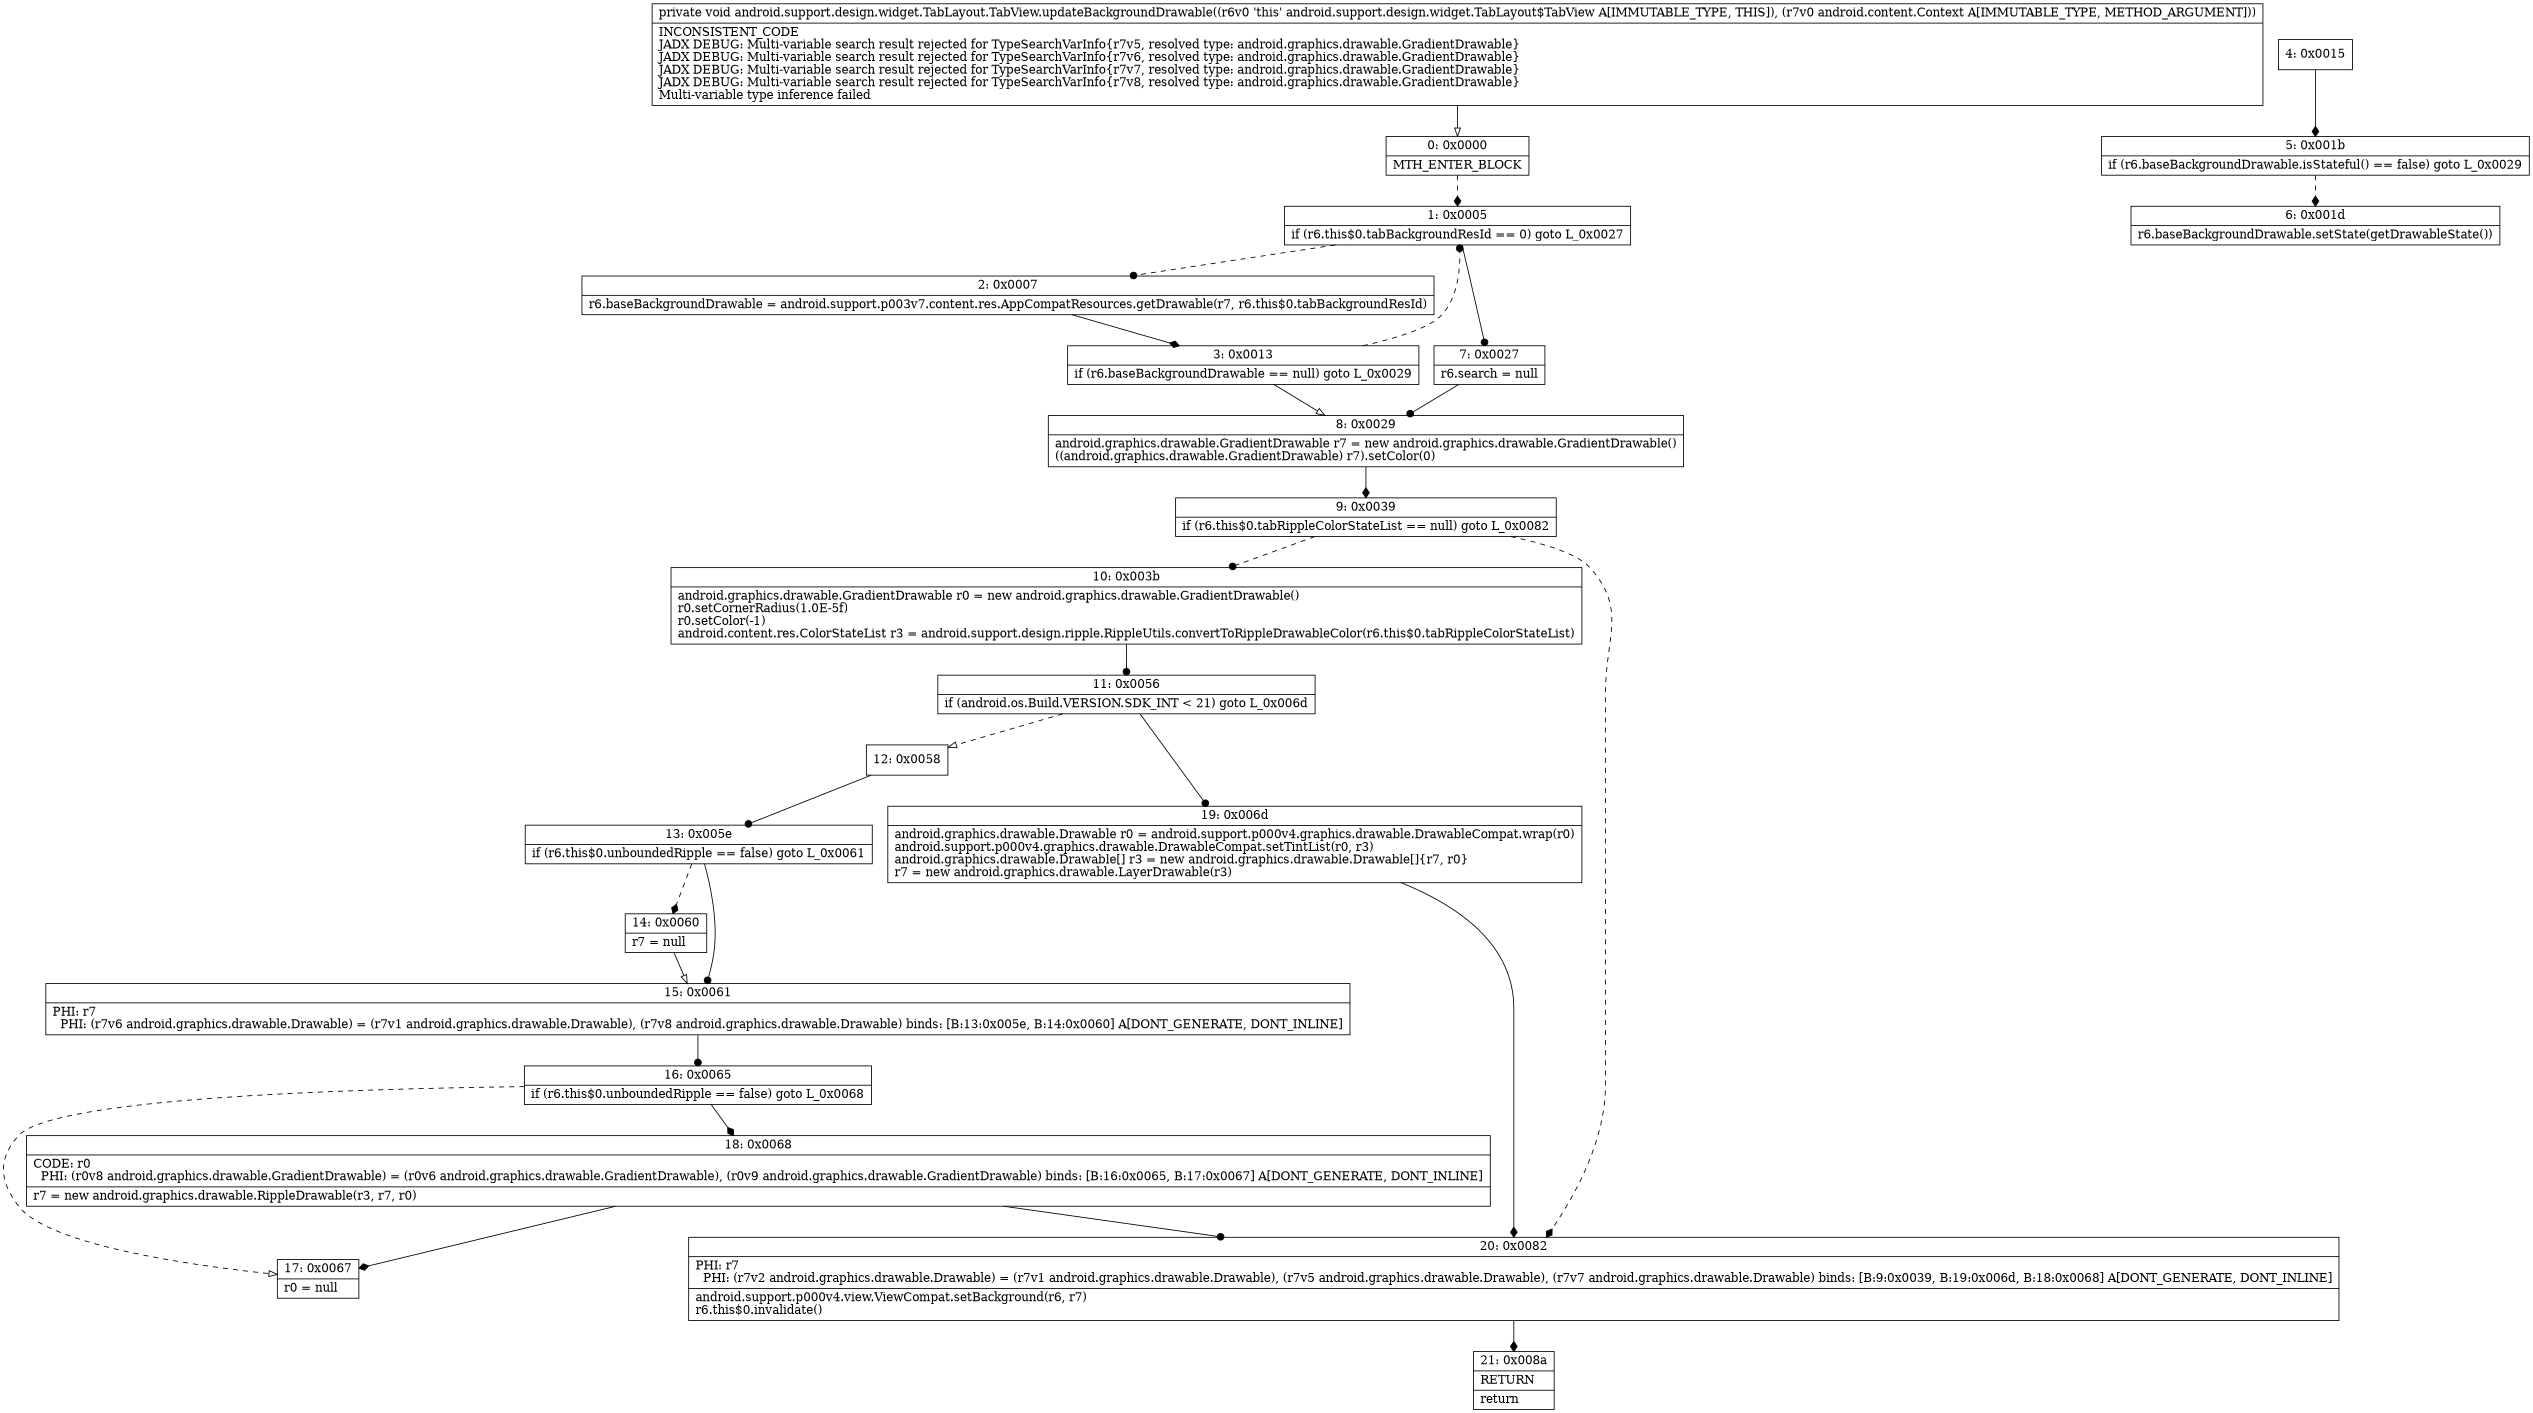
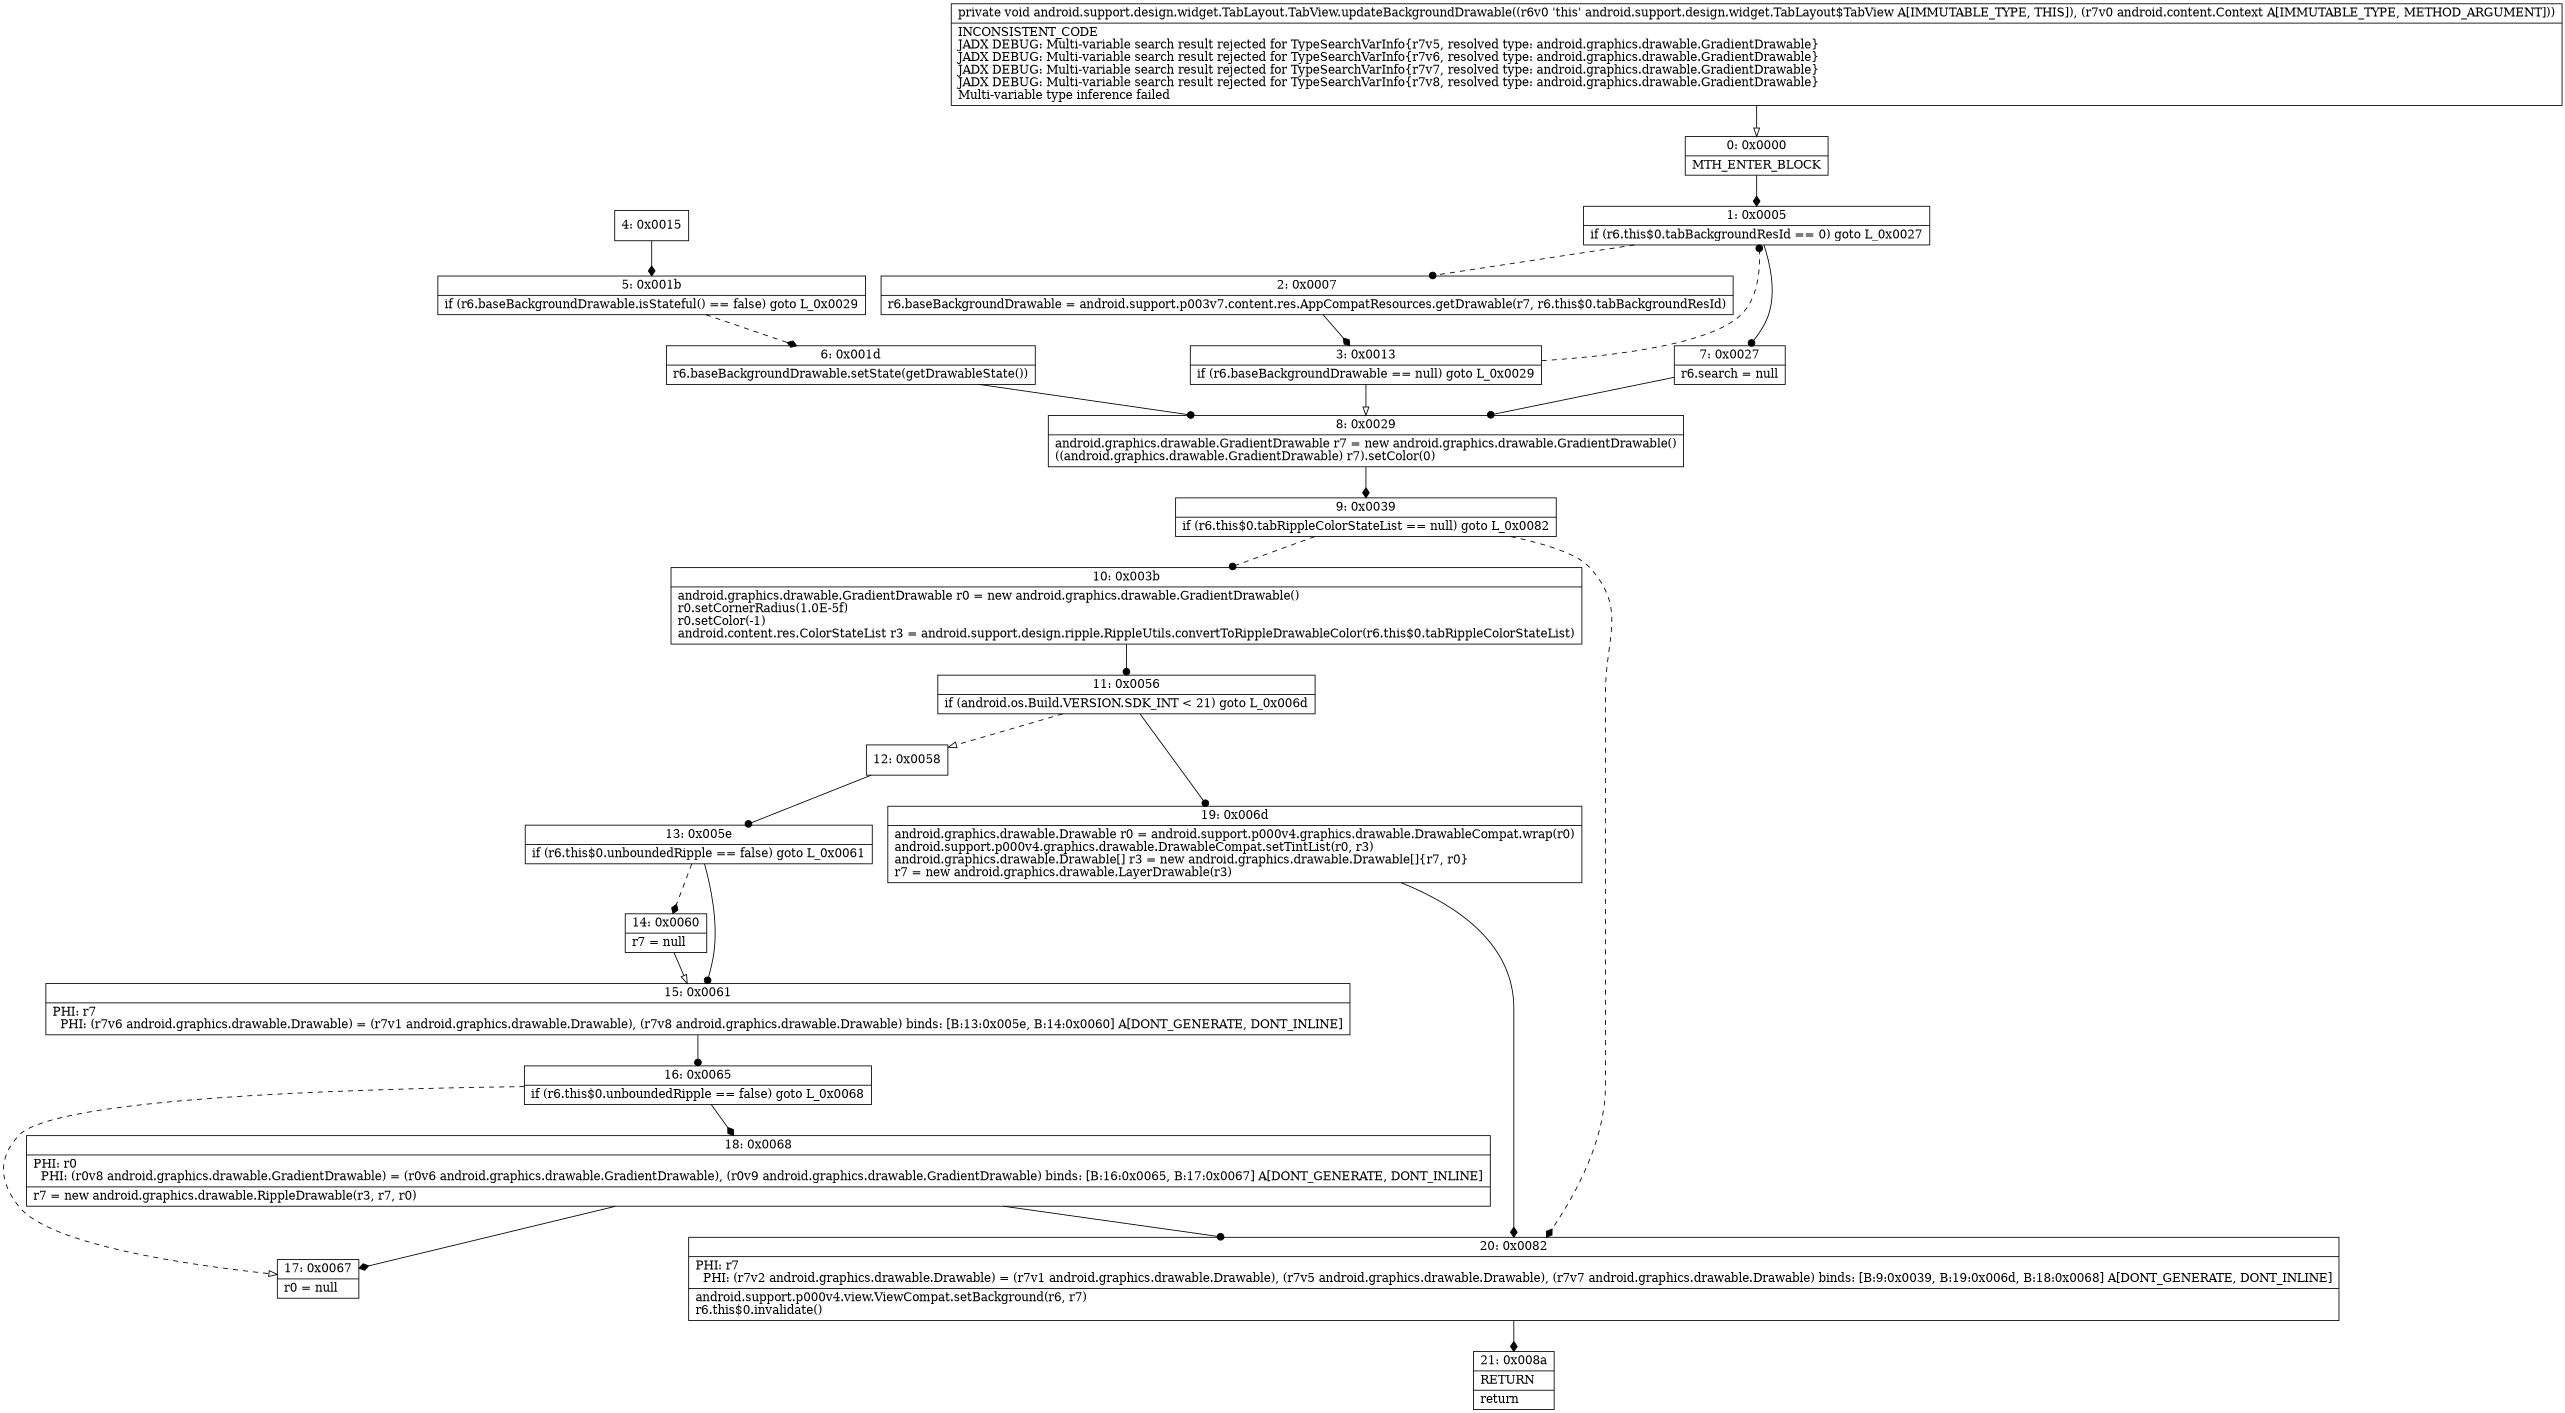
(1458, 186) -> (1757, 186)
none -> (1083, 399)
(64, 1164) -> (57, 1164)
